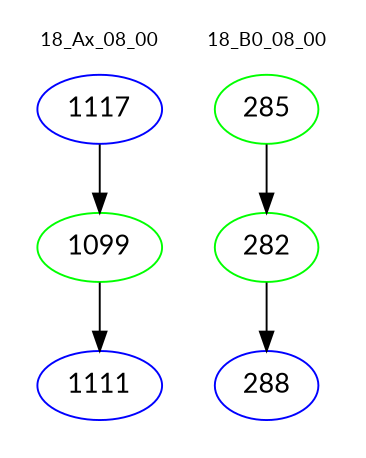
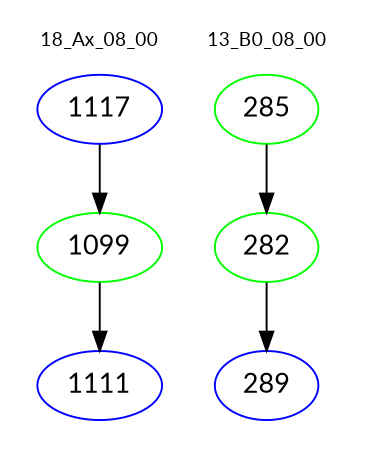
(268, 41) -> (268, 41)
(267, 386) -> (267, 386)
